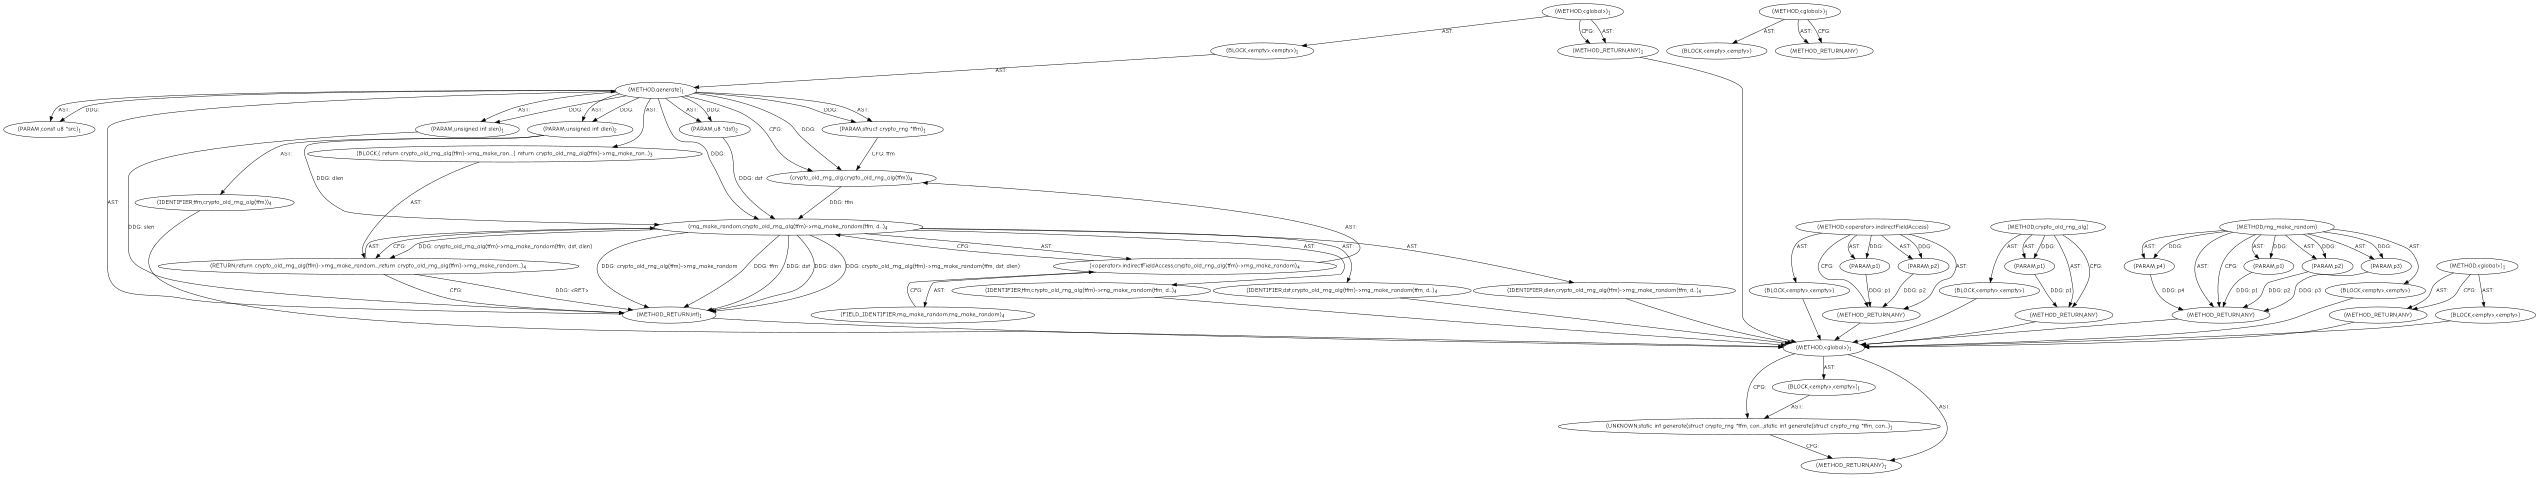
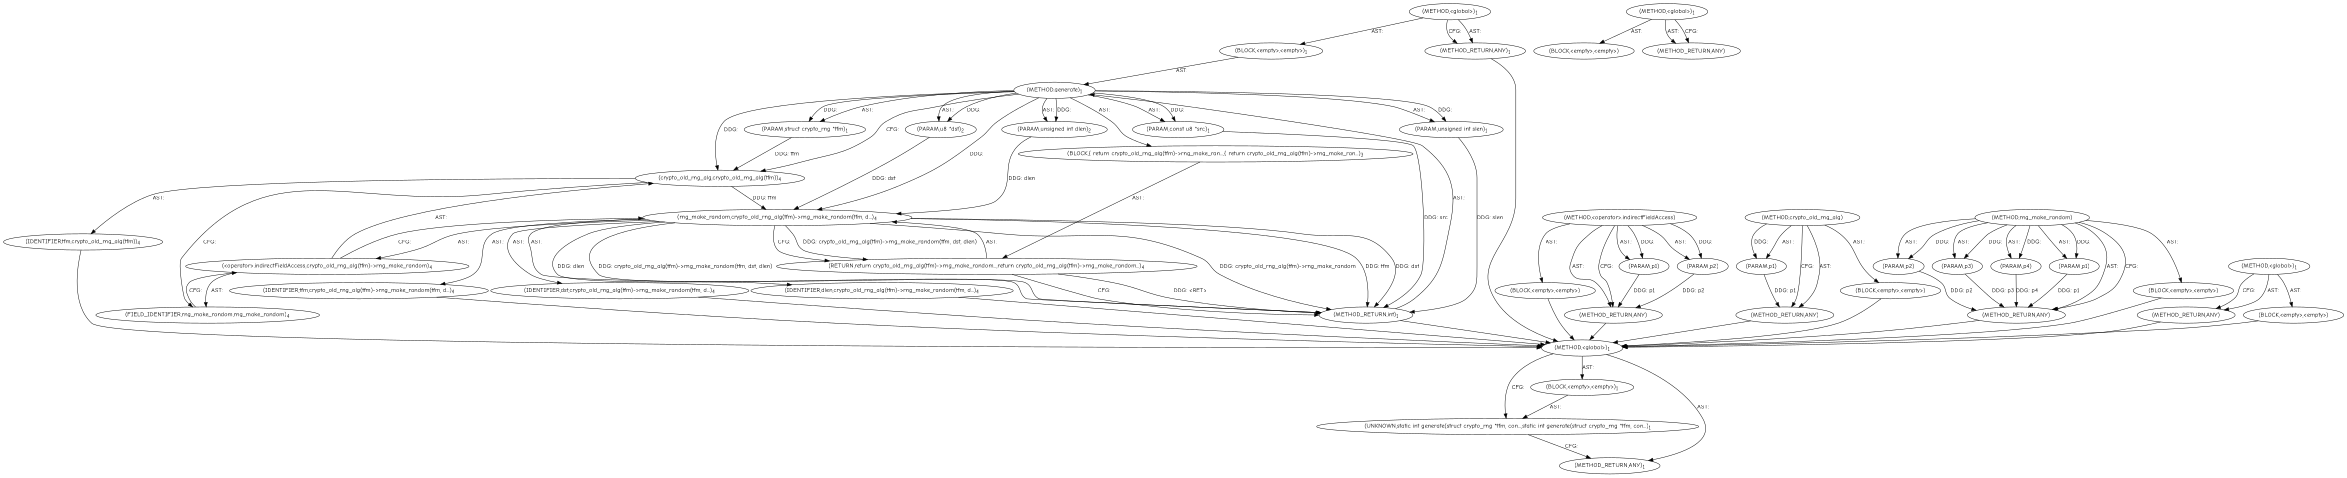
(308, 142) -> (359, 181)
none -> (1397, 142)
(884, 154) -> (787, 154)
none -> (379, 194)
